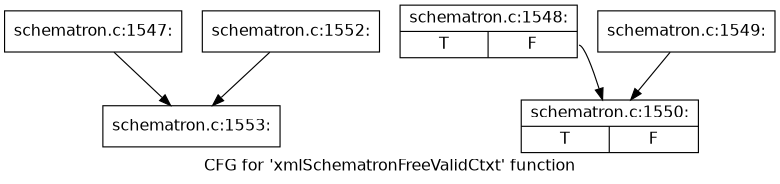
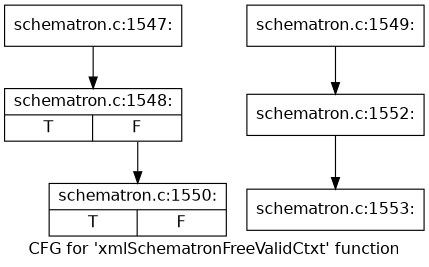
(654, 71) -> (335, 64)
(138, 75) -> (93, 62)
